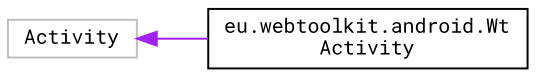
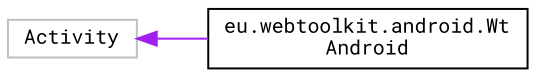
(368, 39) -> (368, 39)
